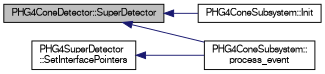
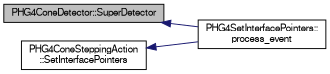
(260, 13) -> none
(84, 55) -> (84, 55)
(260, 55) -> (262, 34)
